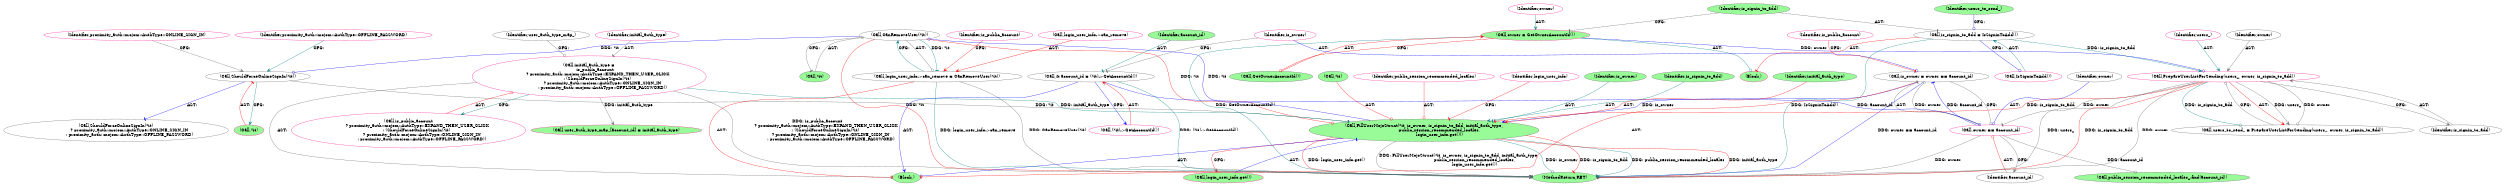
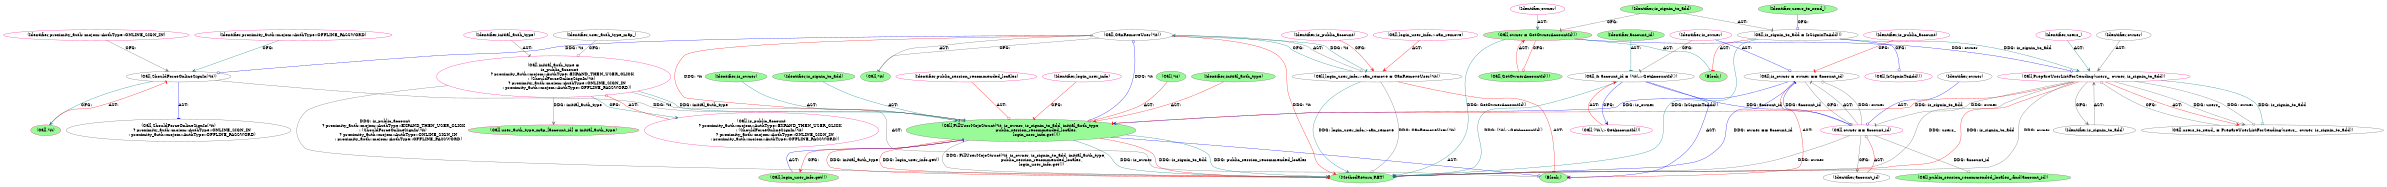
(2013, 54) -> none
